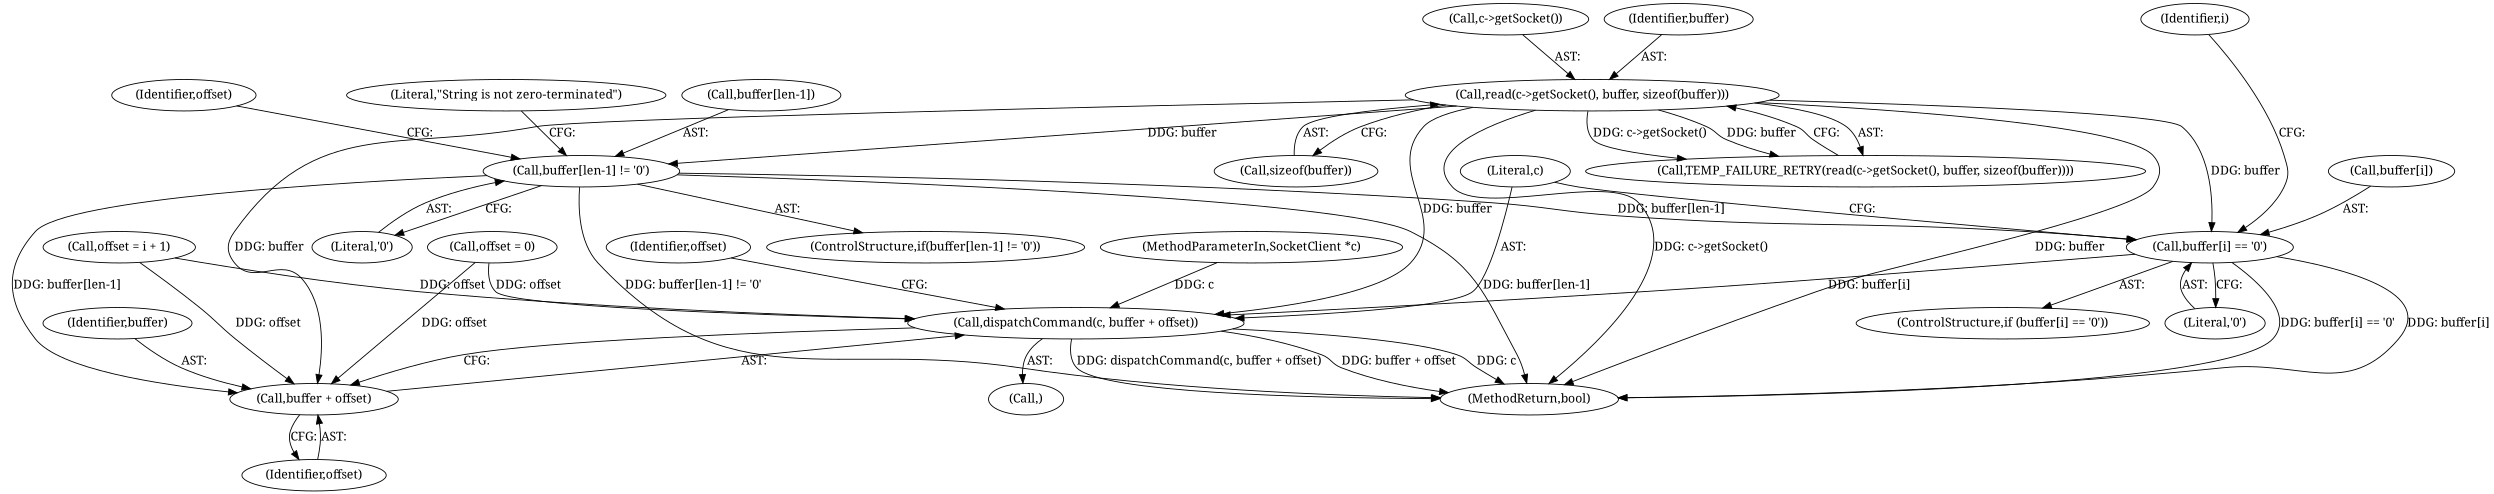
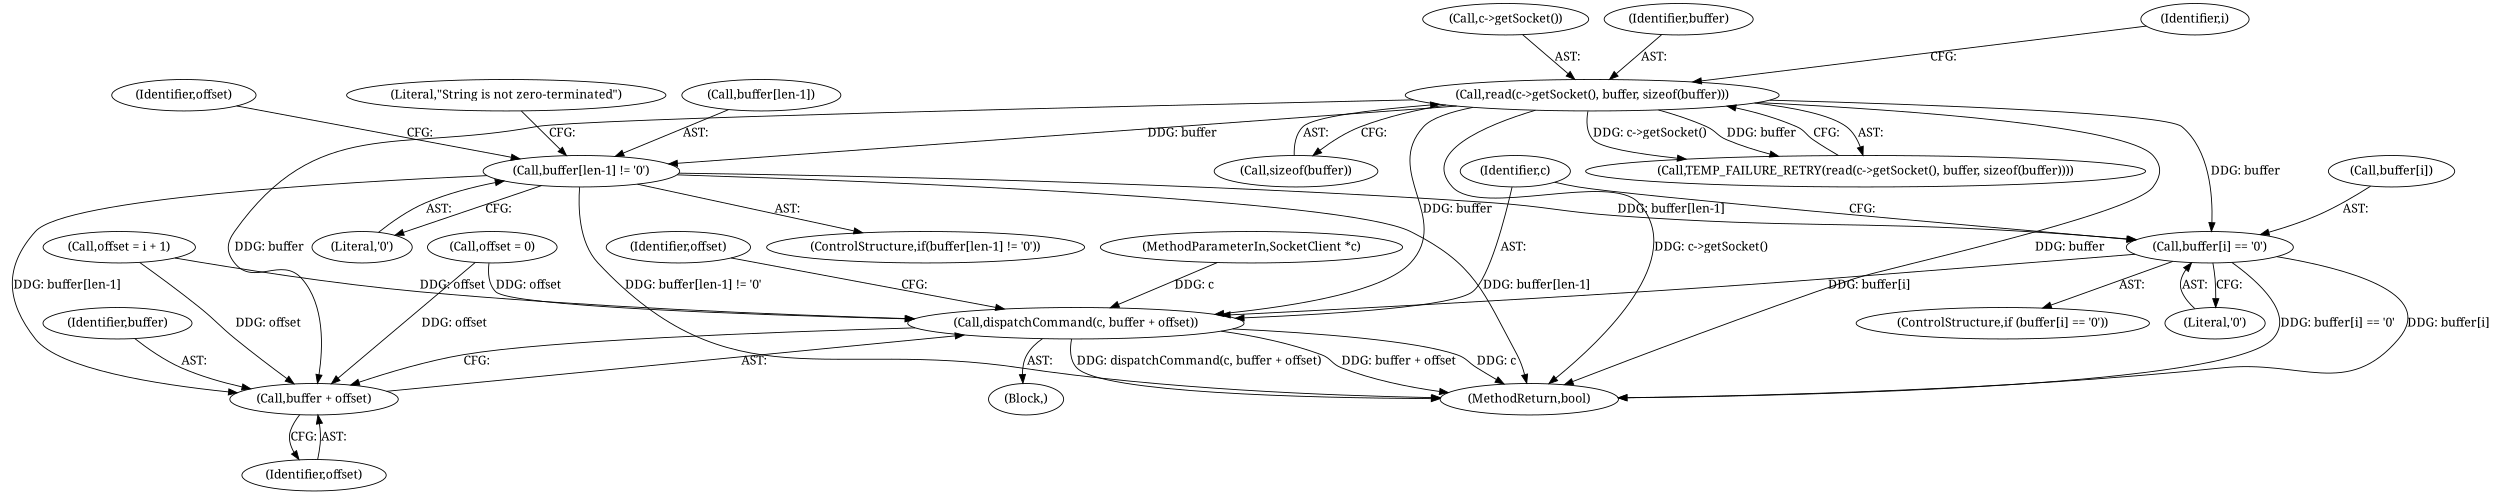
(2274, 130) -> (1924, 53)
(1515, 171) -> (1515, 171)
(1026, 399) -> (1026, 399)
